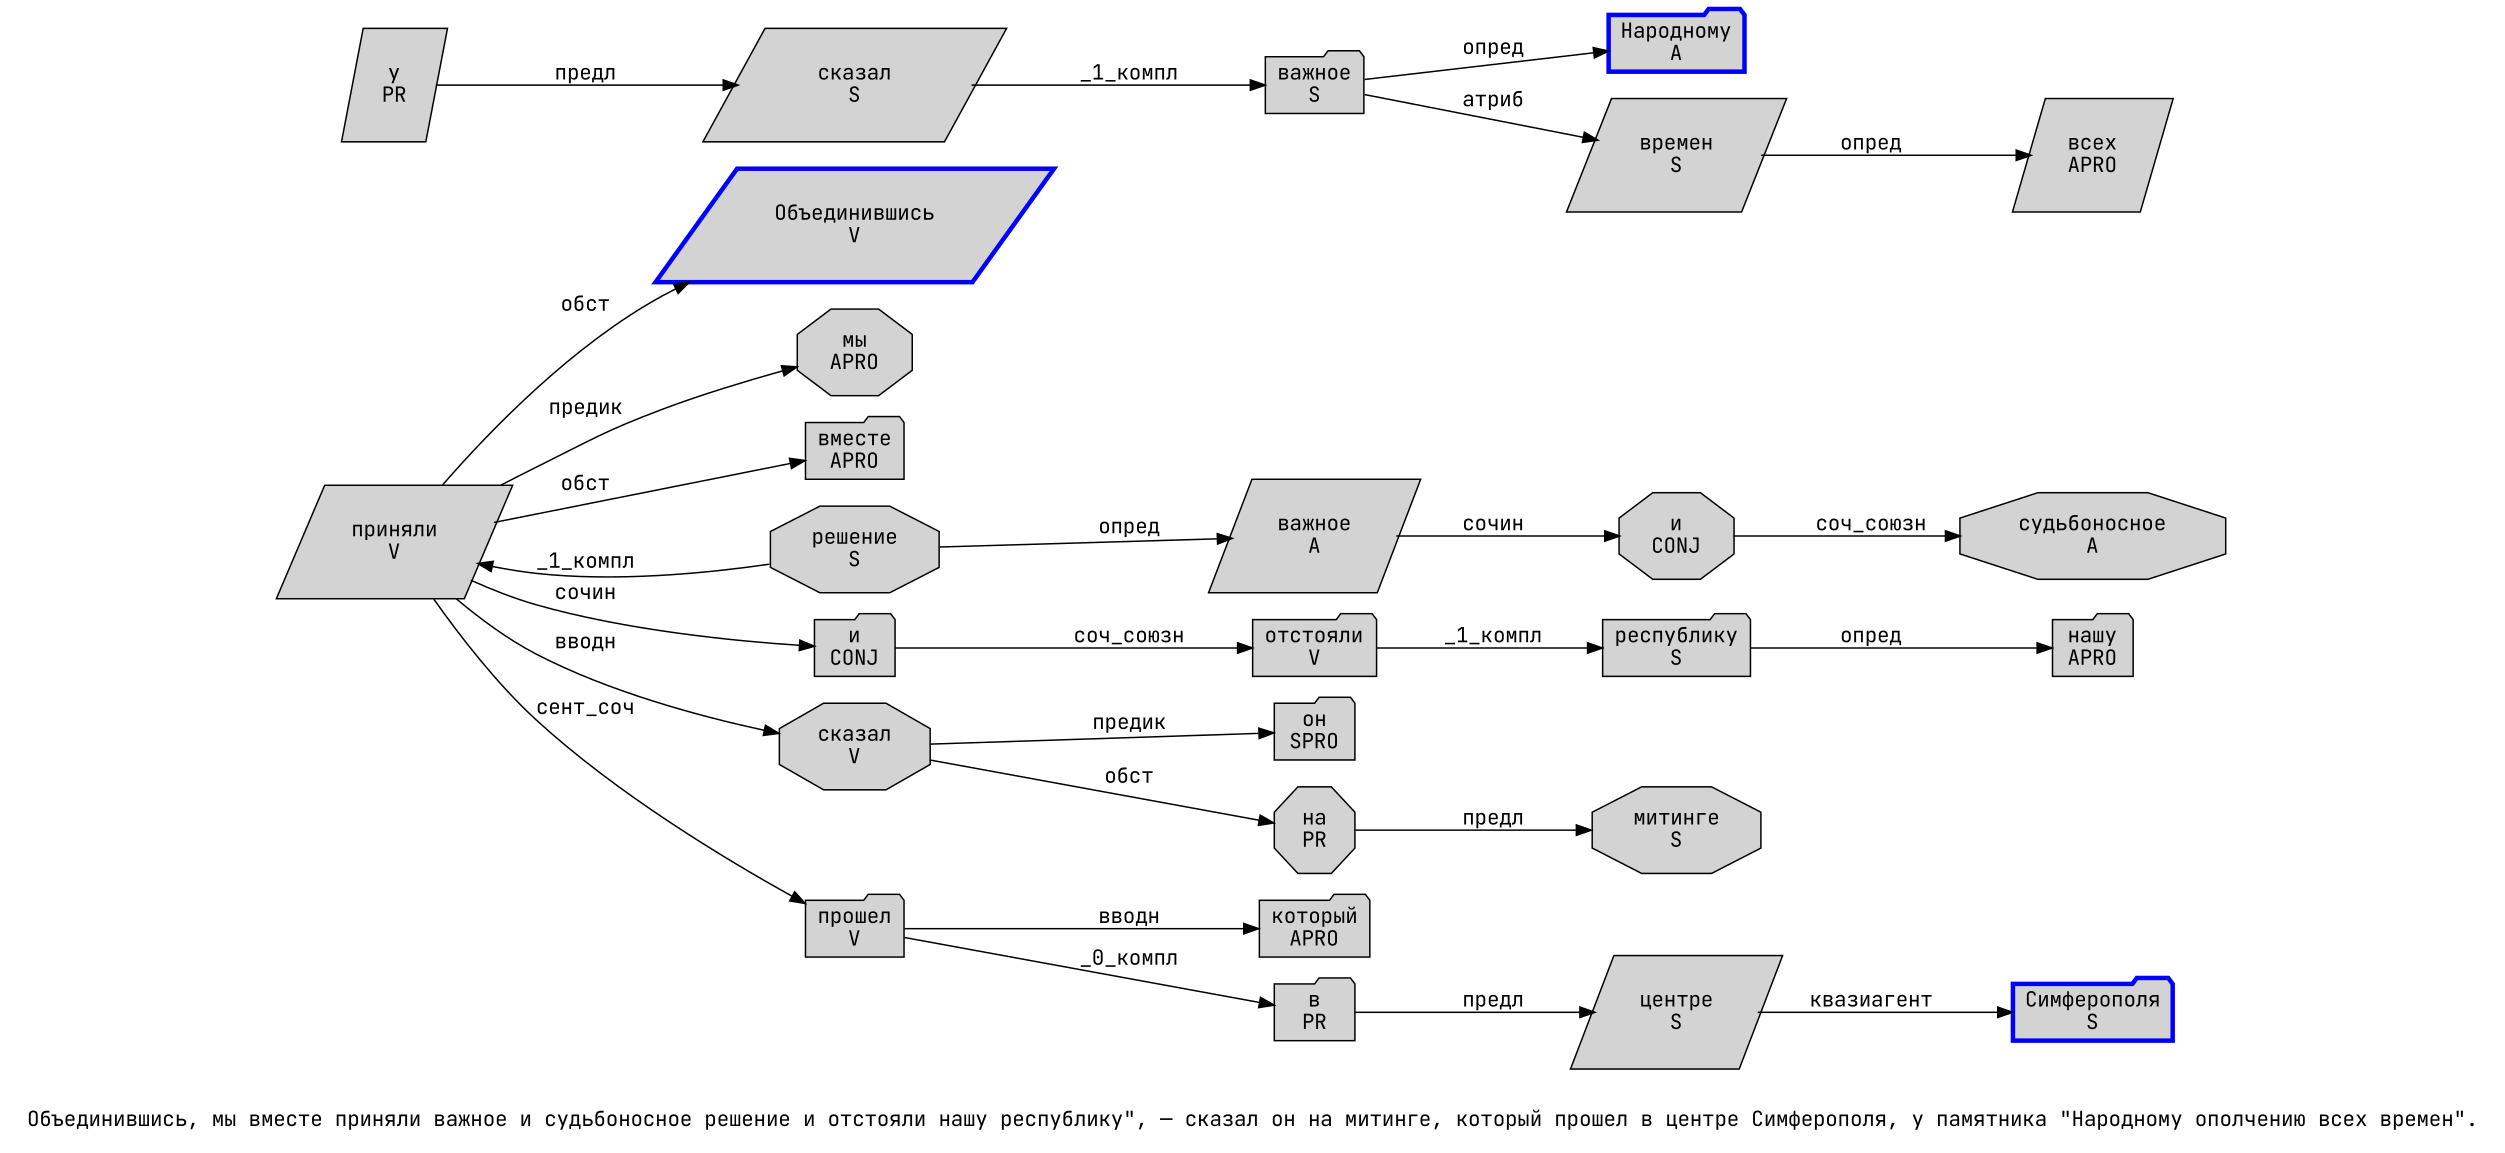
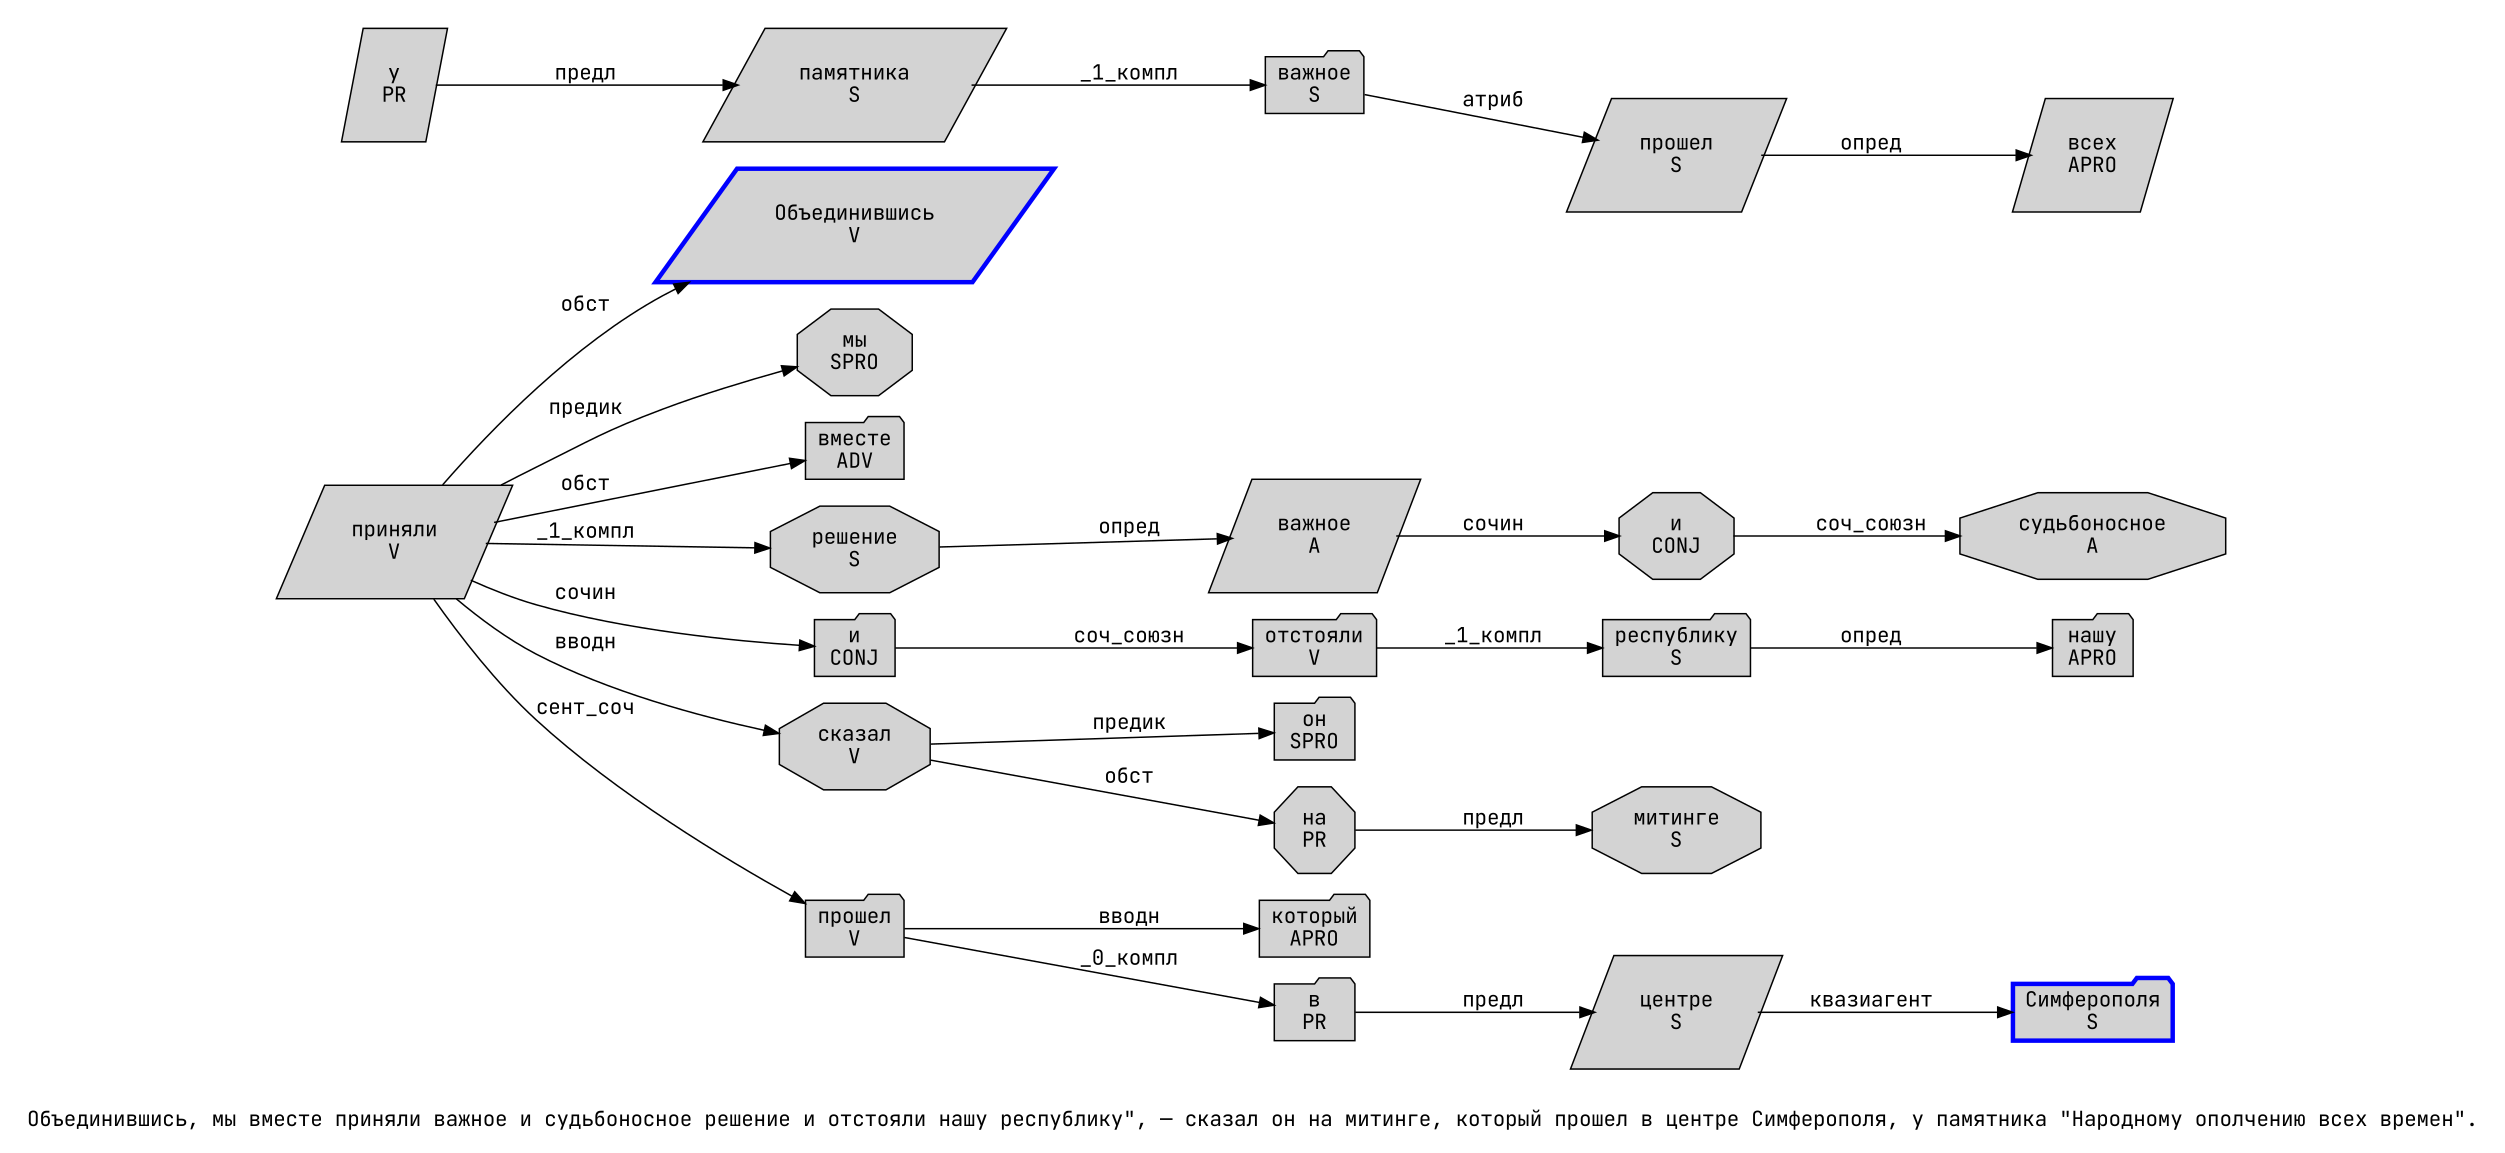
(1677, 43) -> none
(855, 85) -> (855, 85)
(1677, 155) -> (1677, 155)
(855, 352) -> (855, 352)
(855, 451) -> (855, 451)
(631, 577) -> (620, 546)
